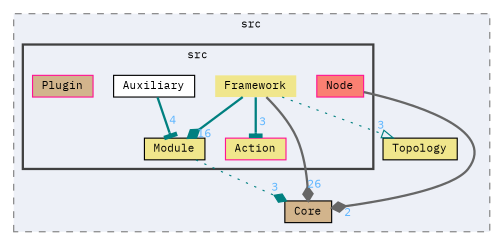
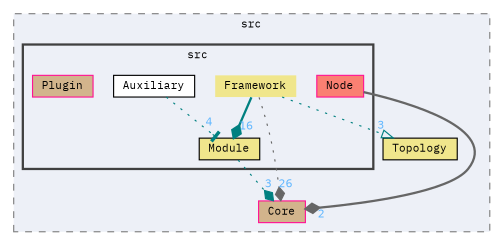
(164, 115) -> (189, 116)
(297, 138) -> (271, 142)
(256, 149) -> none
(308, 212) -> (282, 212)
